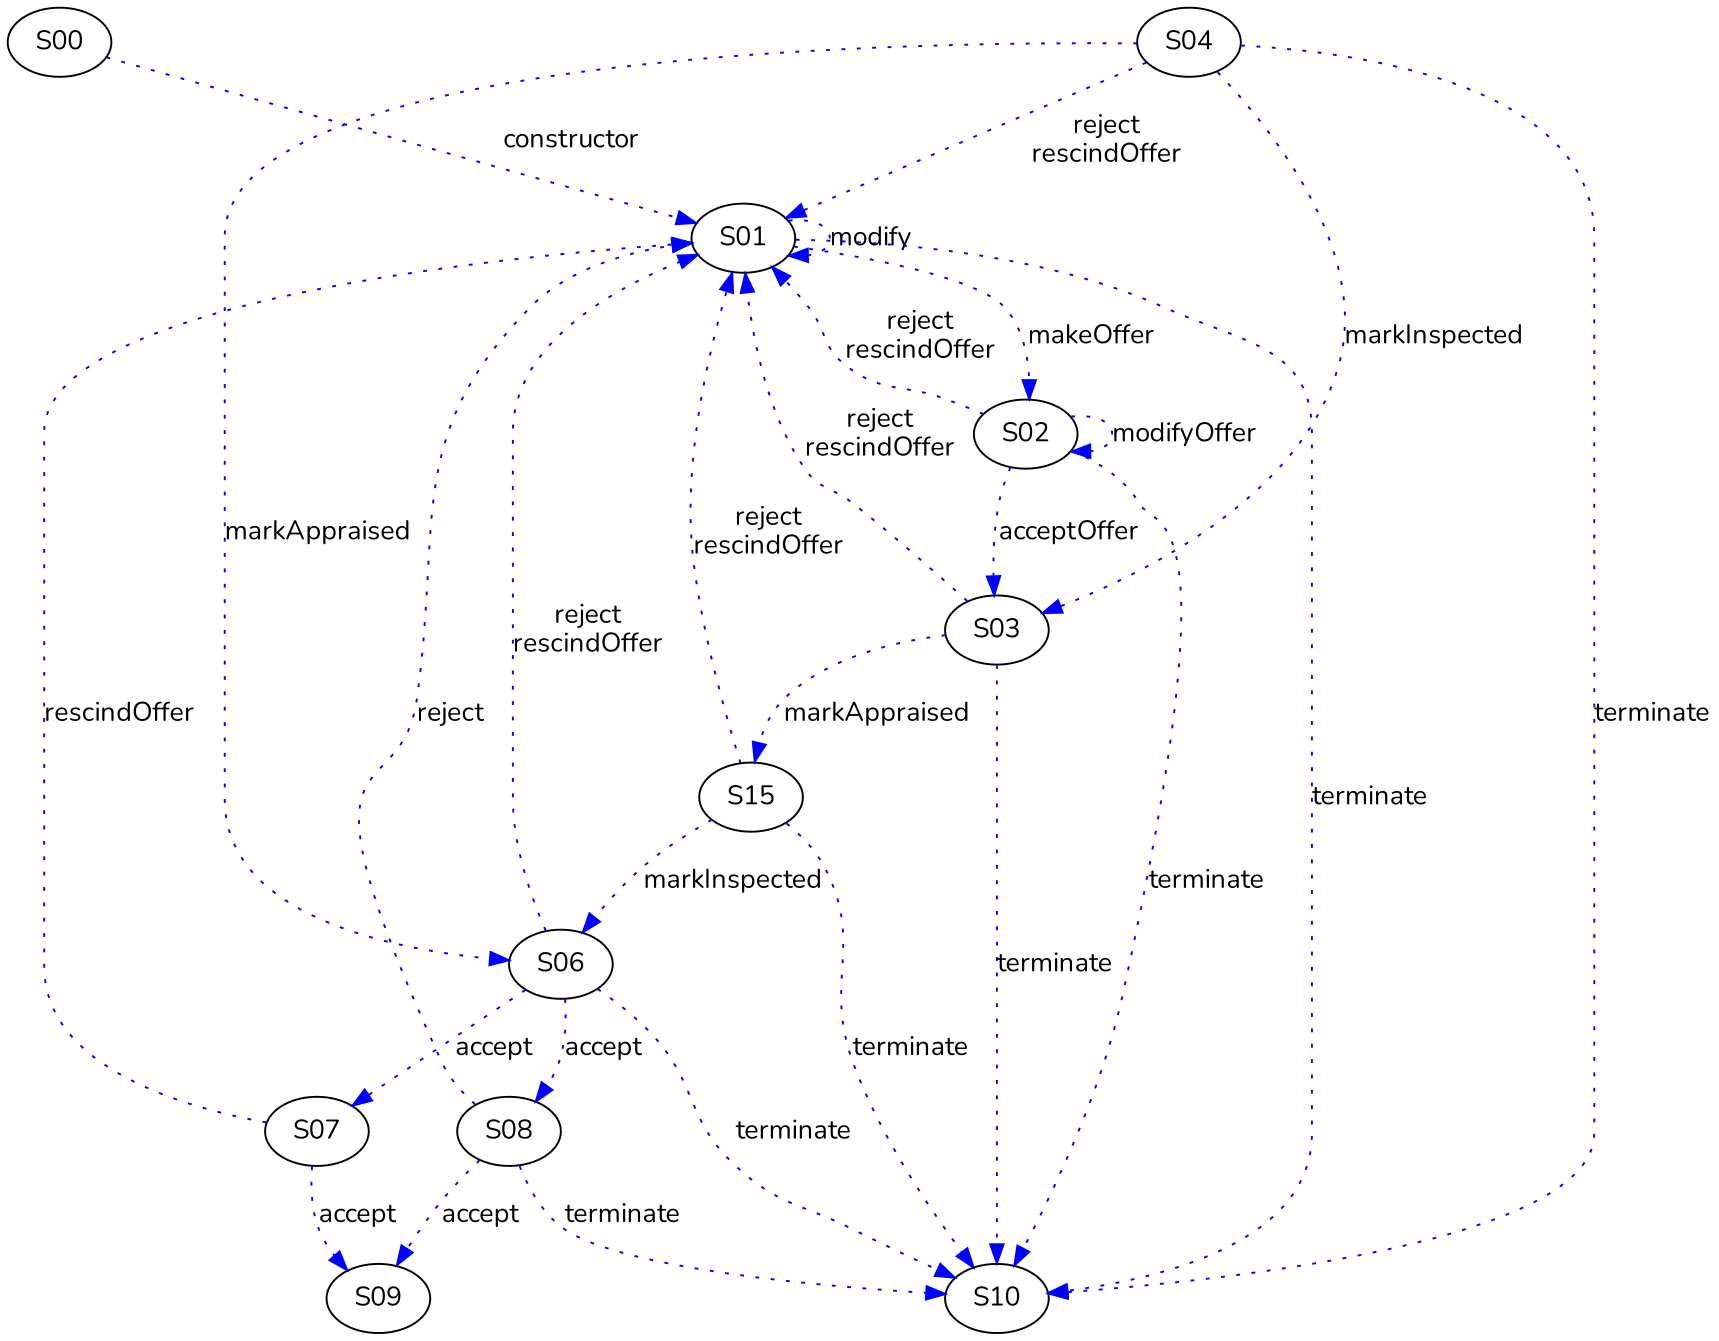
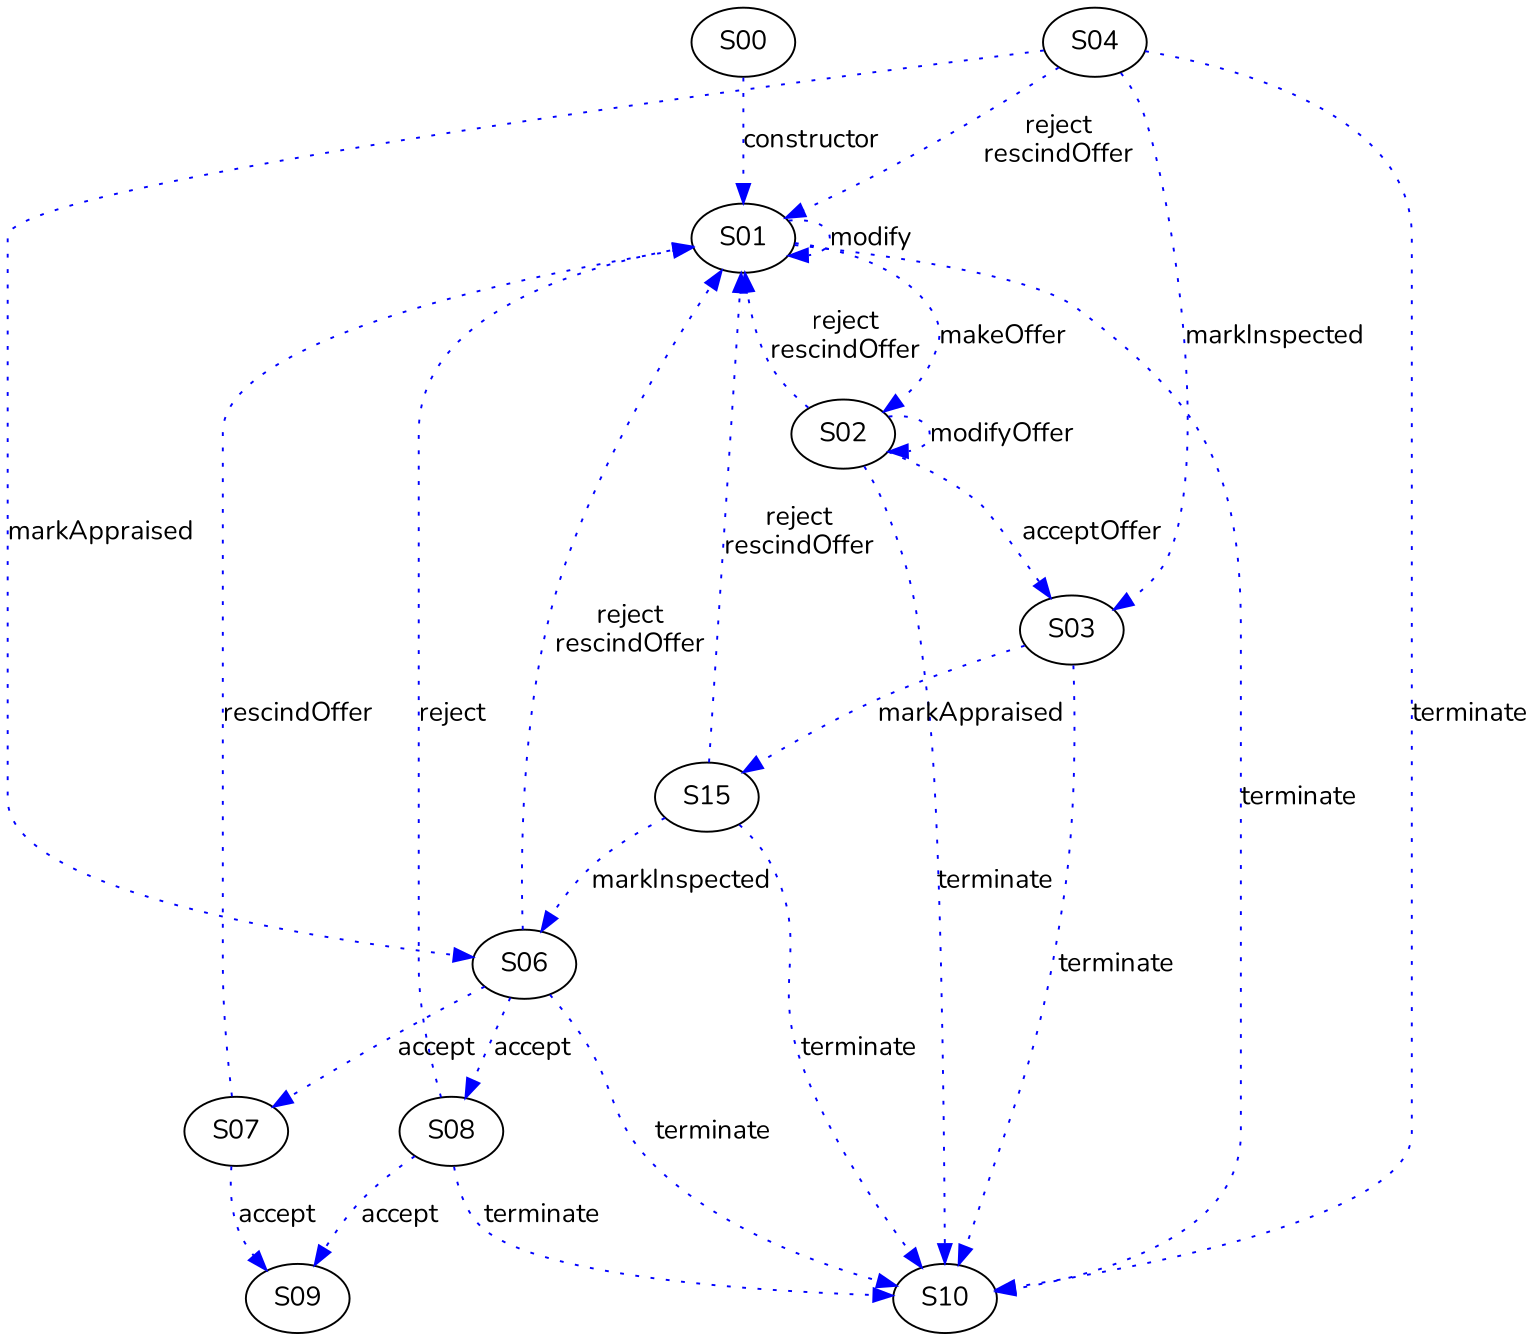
(812, 478) -> none
